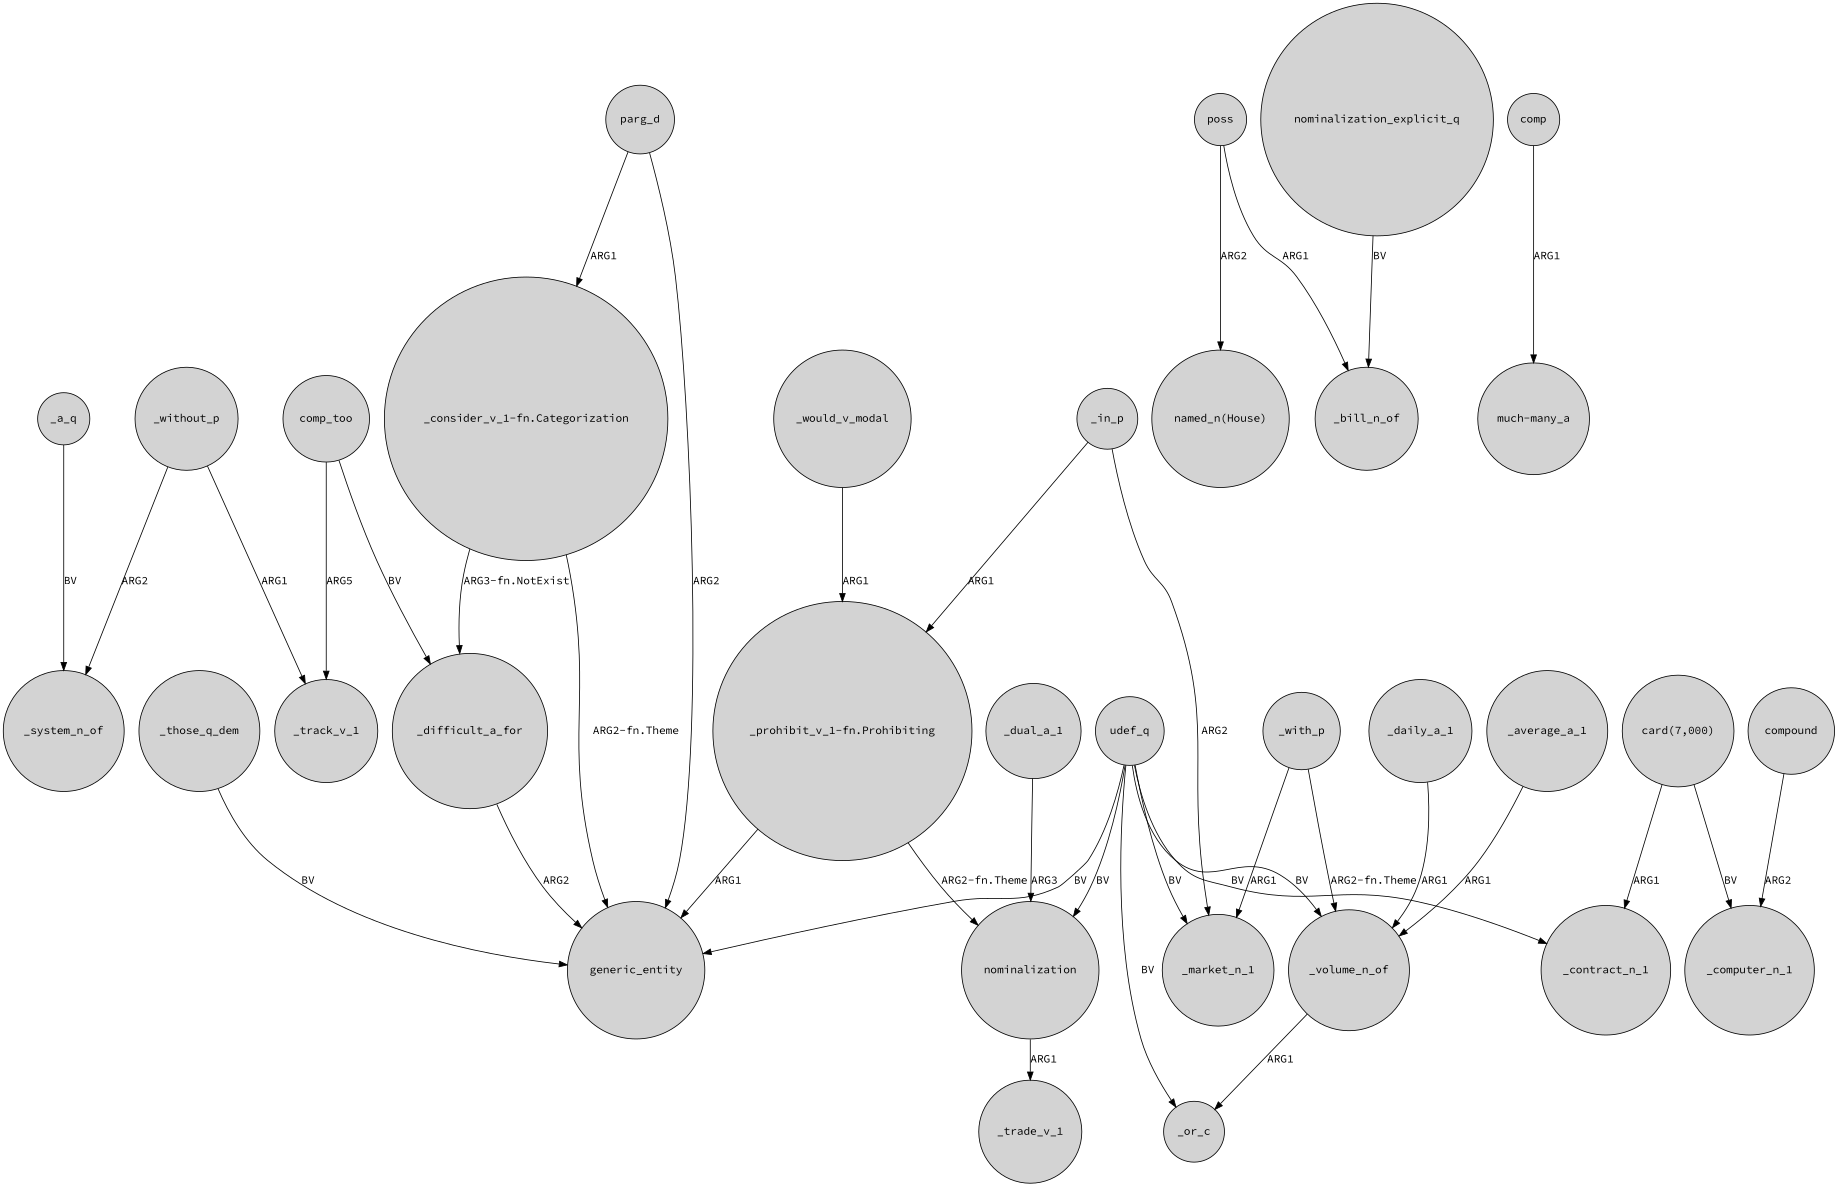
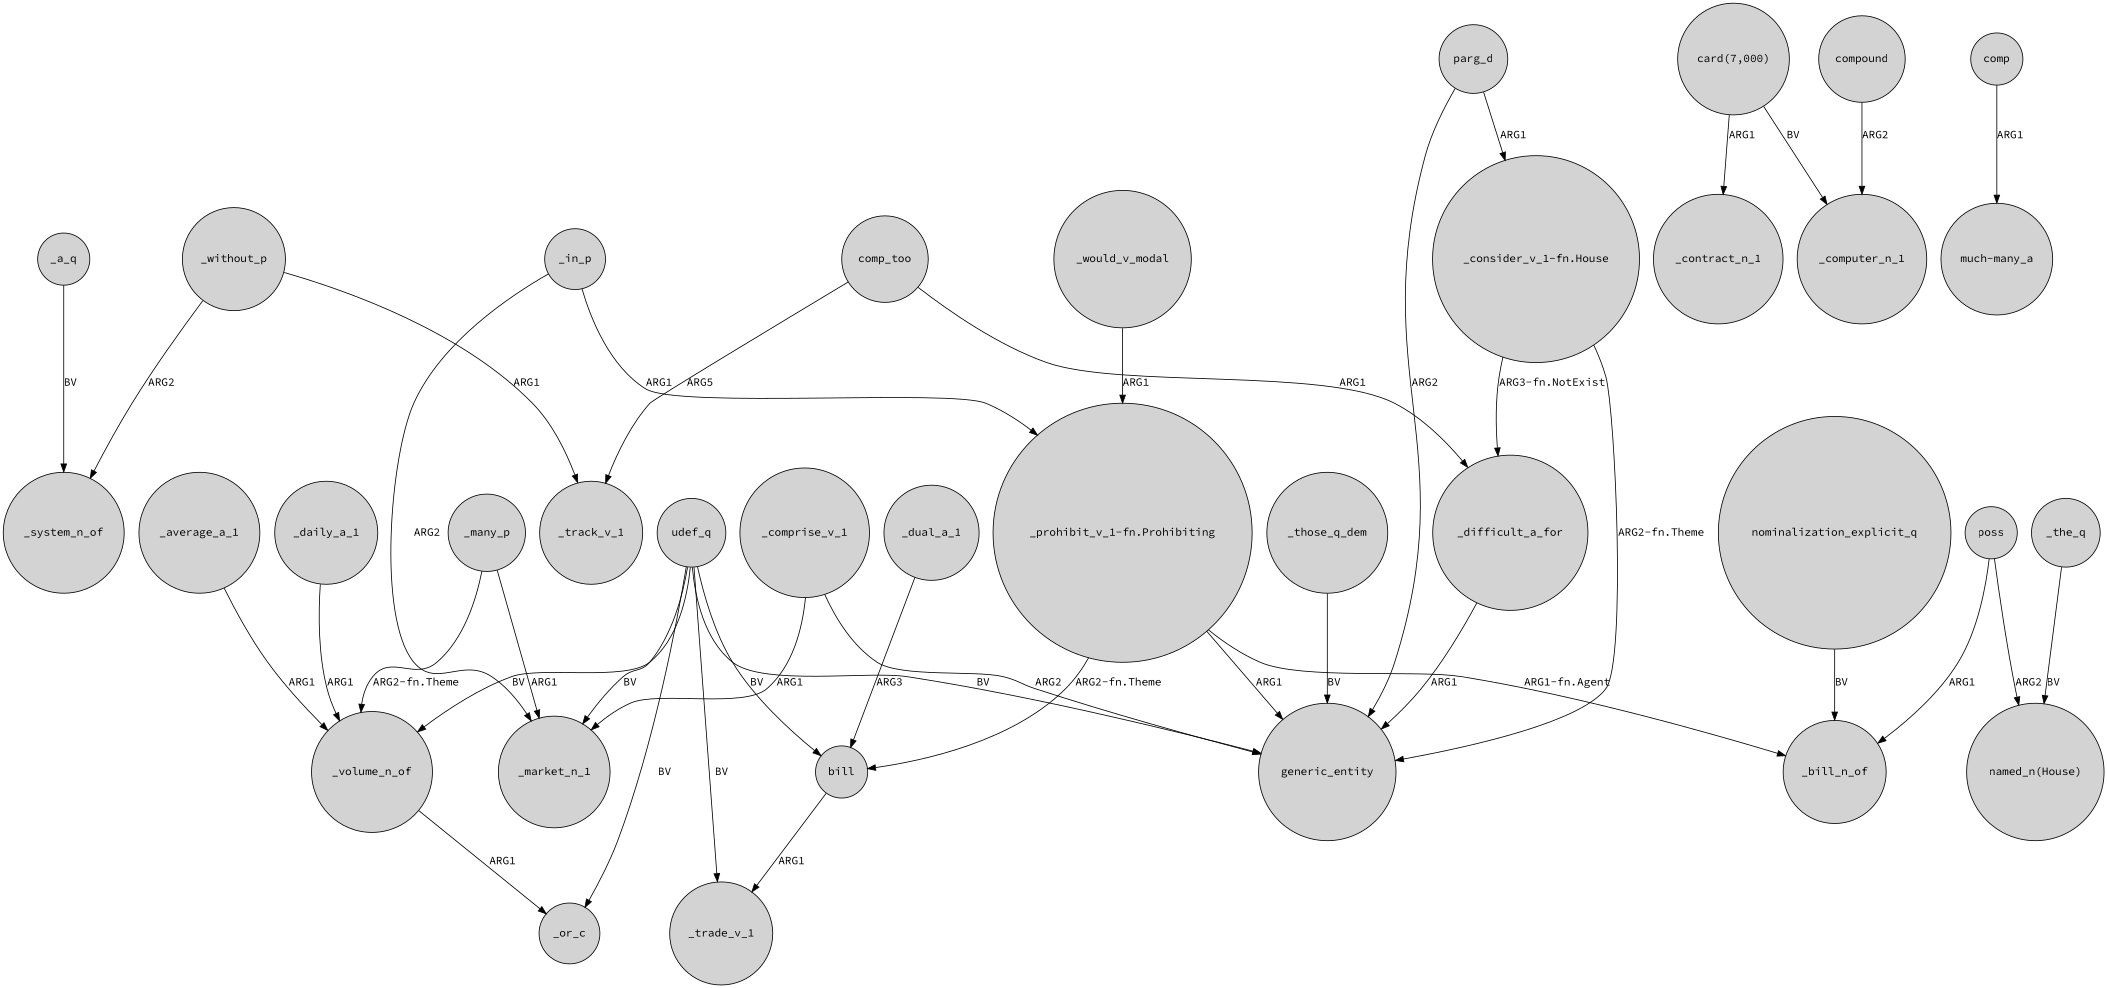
(526, 419) -> (1536, 259)
none -> (805, 533)
none -> (2066, 533)
(395, 581) -> (1353, 383)
none -> (1492, 682)
(1302, 731) -> (487, 533)
(557, 881) -> (1445, 683)
(1292, 896) -> (705, 720)
(1030, 970) -> (842, 772)
